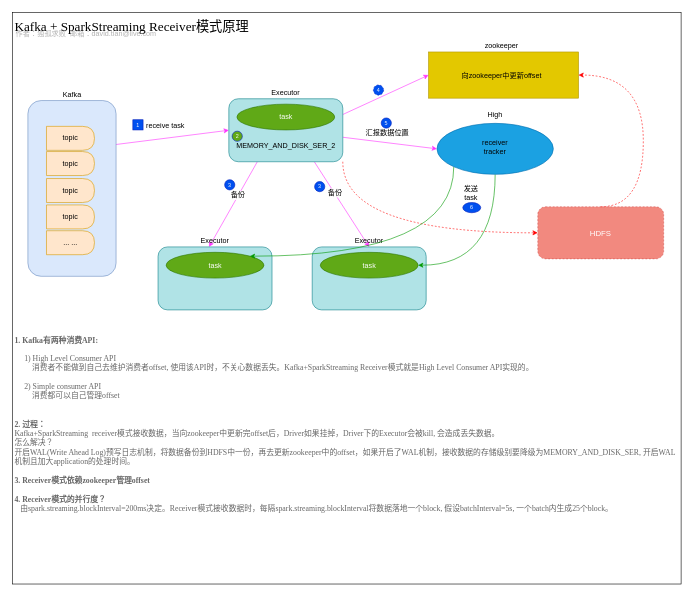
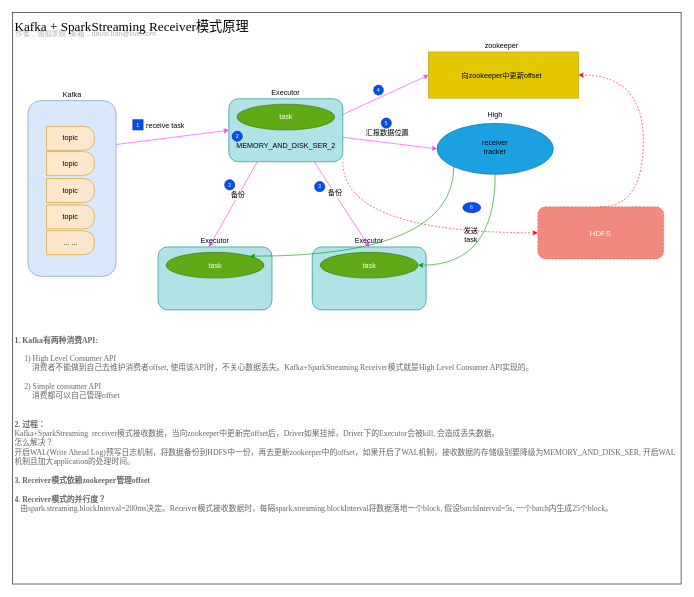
(237, 136) -> (237, 136)
(471, 193) -> (471, 235)
